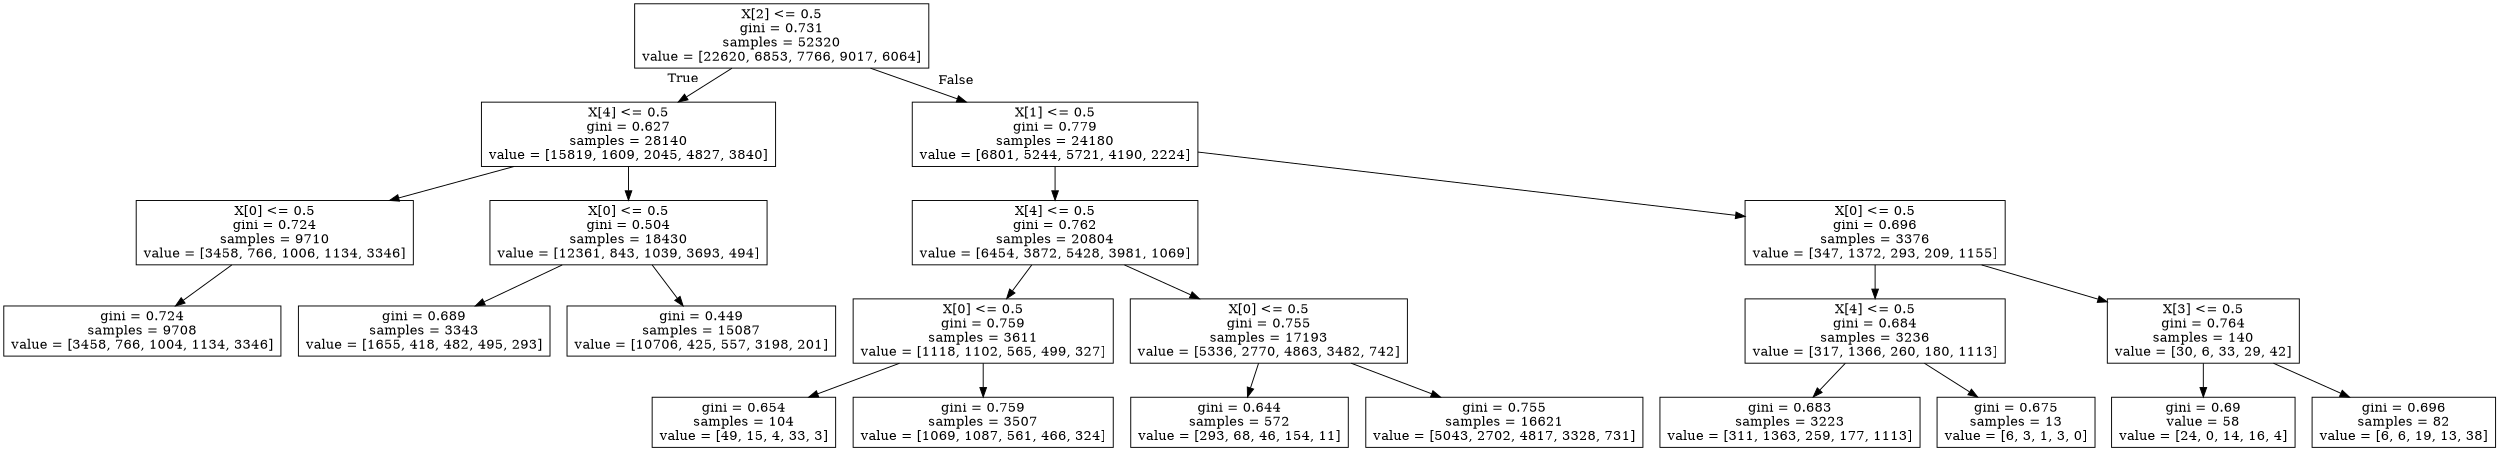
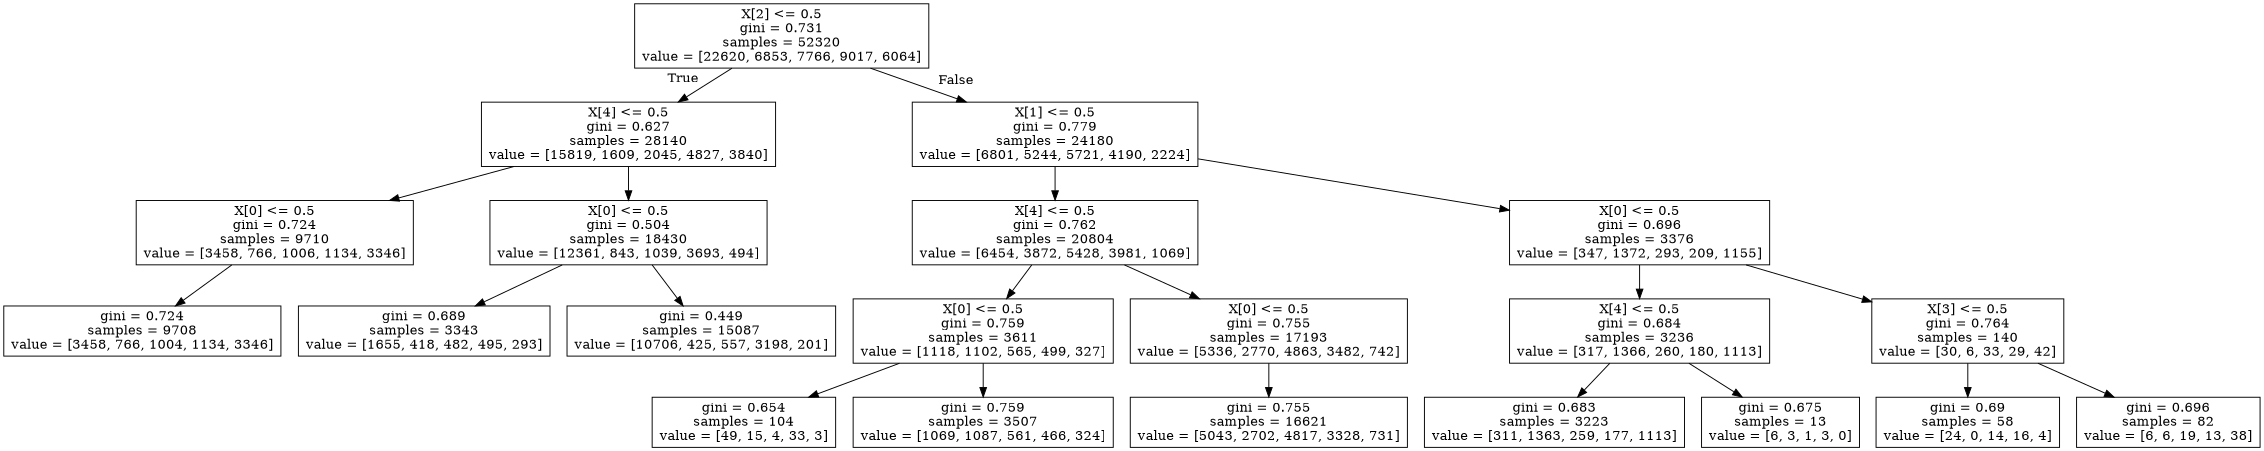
(1240, 422) -> none
(2203, 422) -> (1968, 422)
